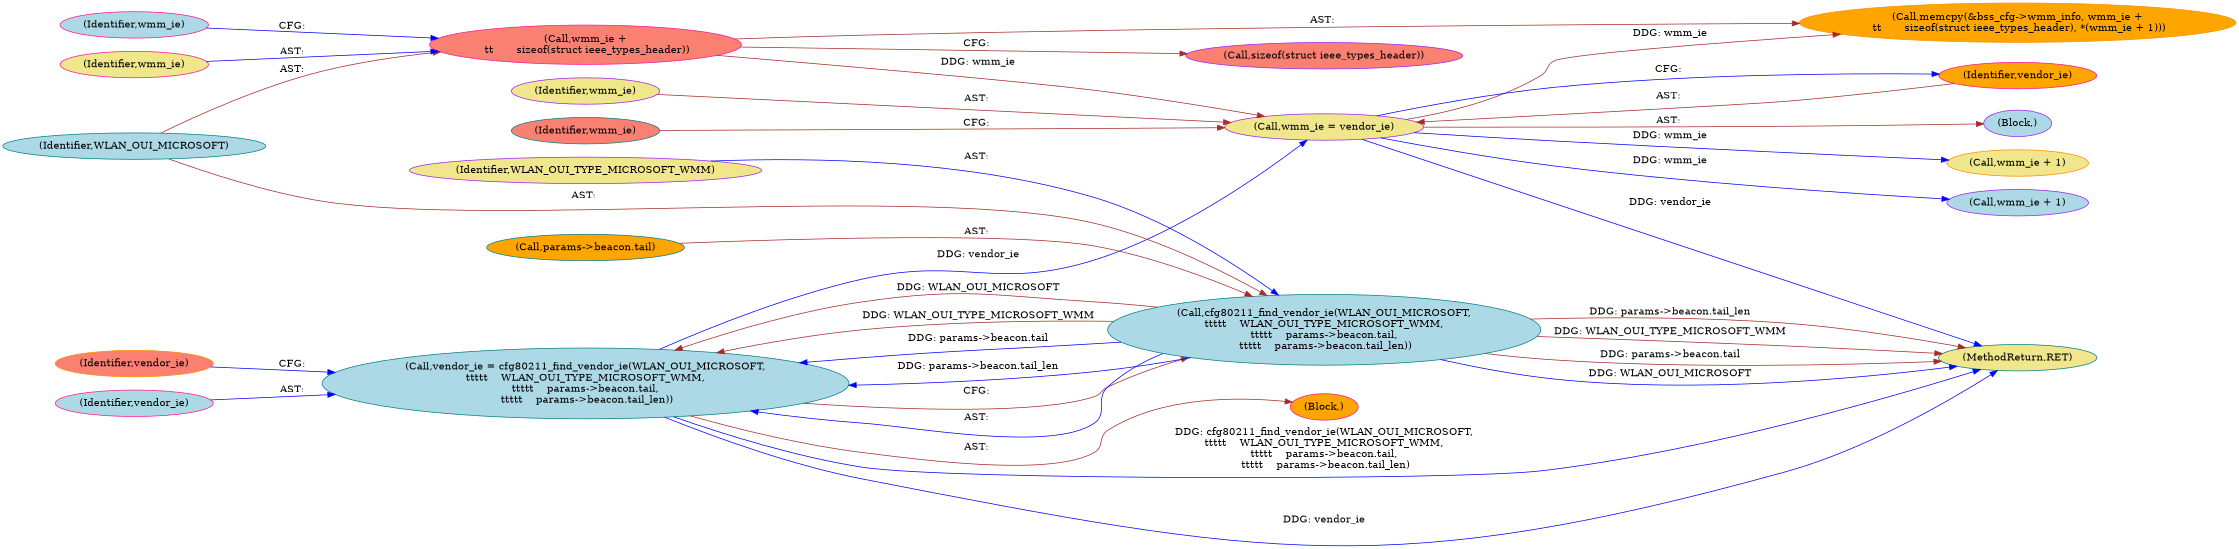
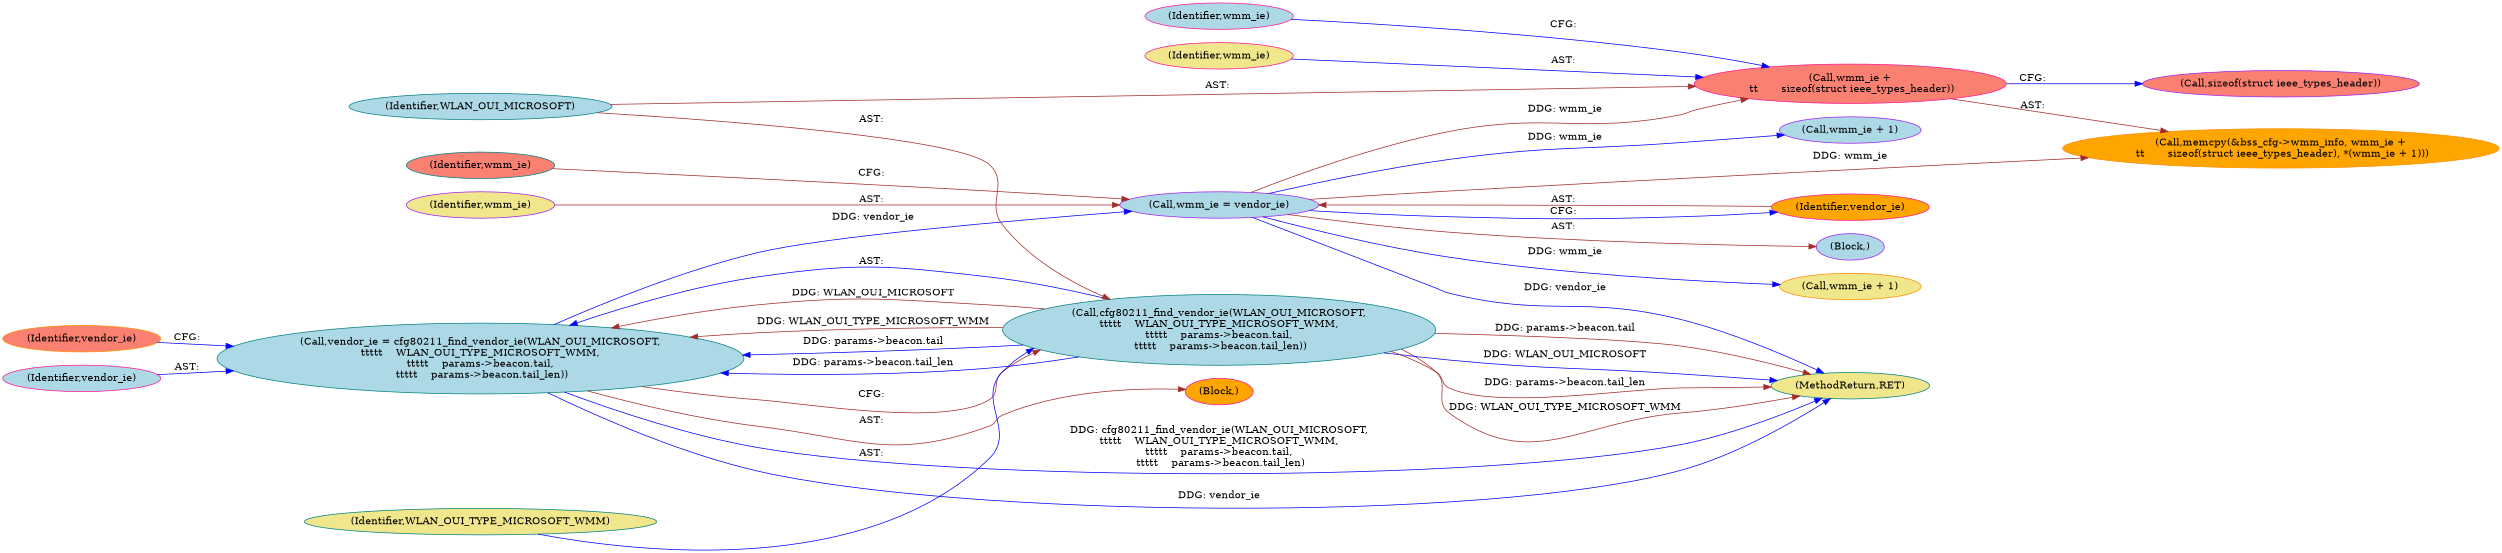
(960, 50) -> (2071, 84)
(988, 79) -> (1492, 125)
(1324, 127) -> (1219, 205)
(586, 170) -> (480, 522)
(586, 248) -> none
